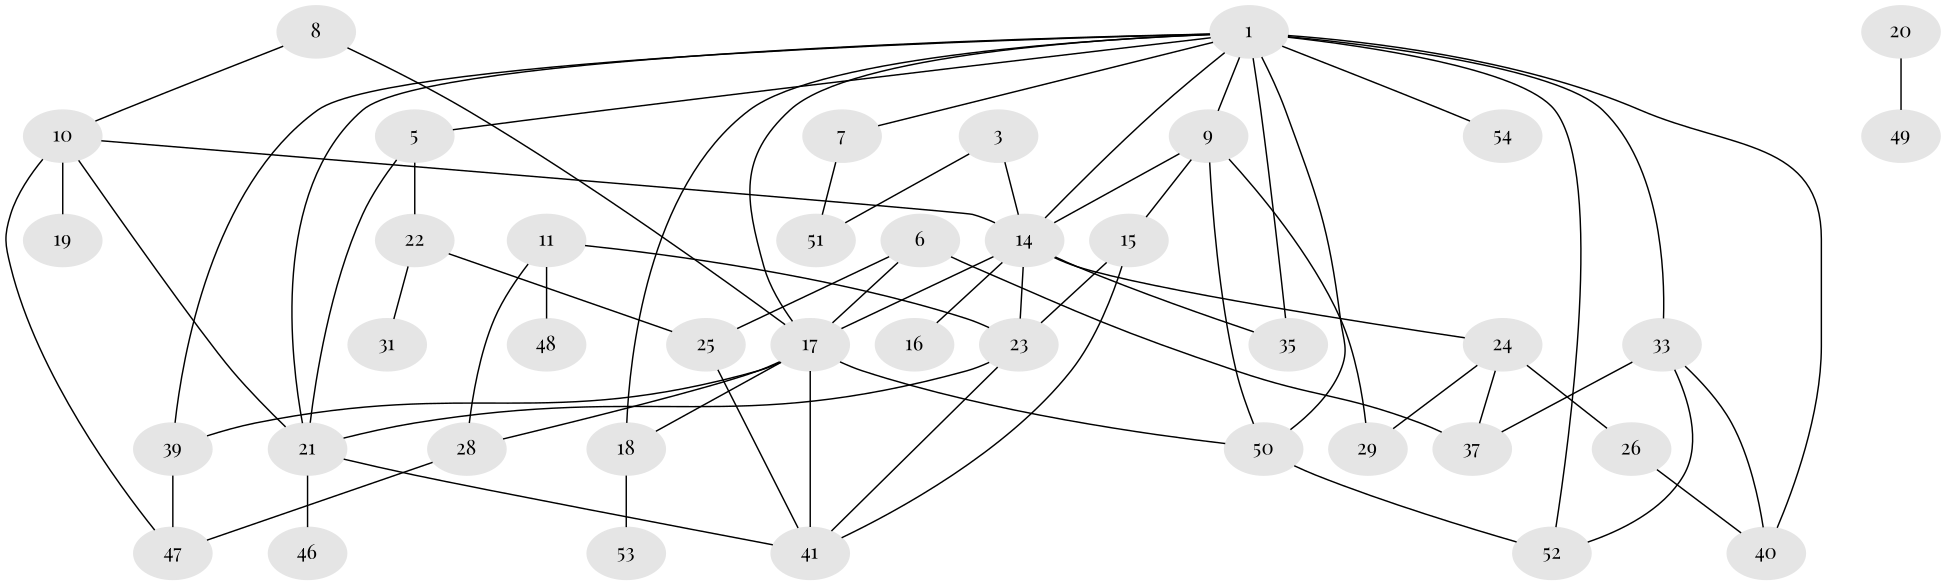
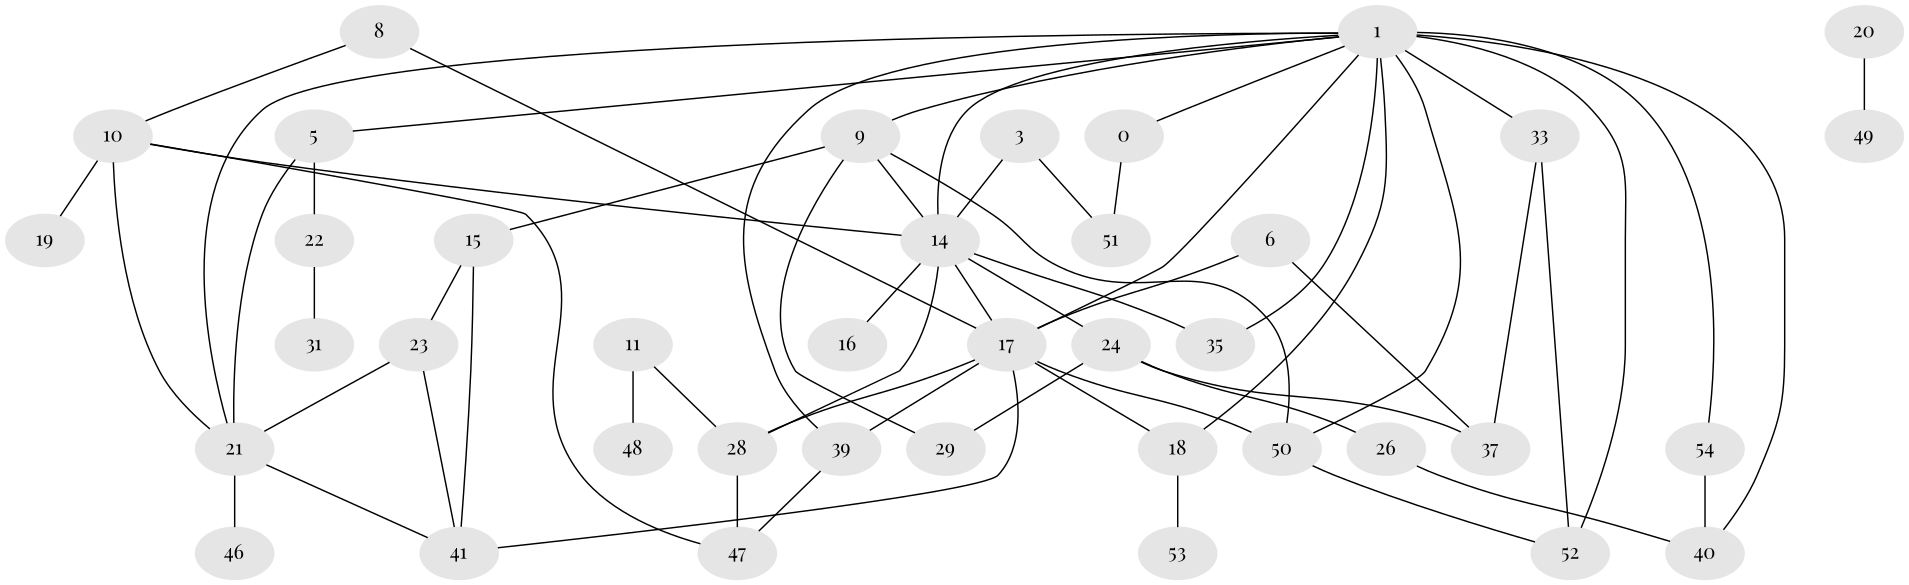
(842, 136) -> (1124, 136)
(789, 275) -> none
(1021, 298) -> (885, 378)
(706, 345) -> none
(1739, 439) -> (1705, 501)
